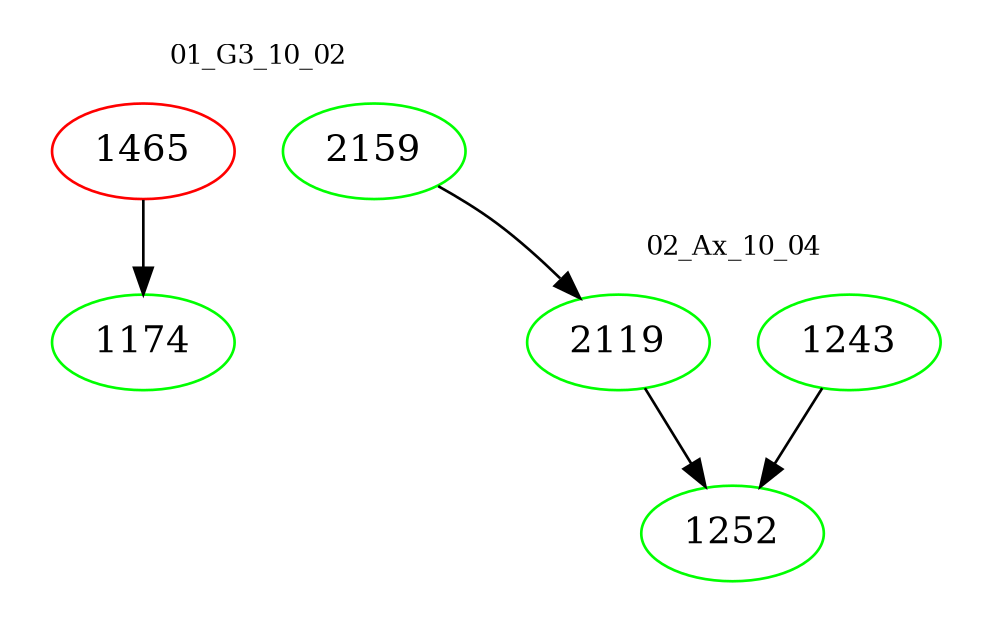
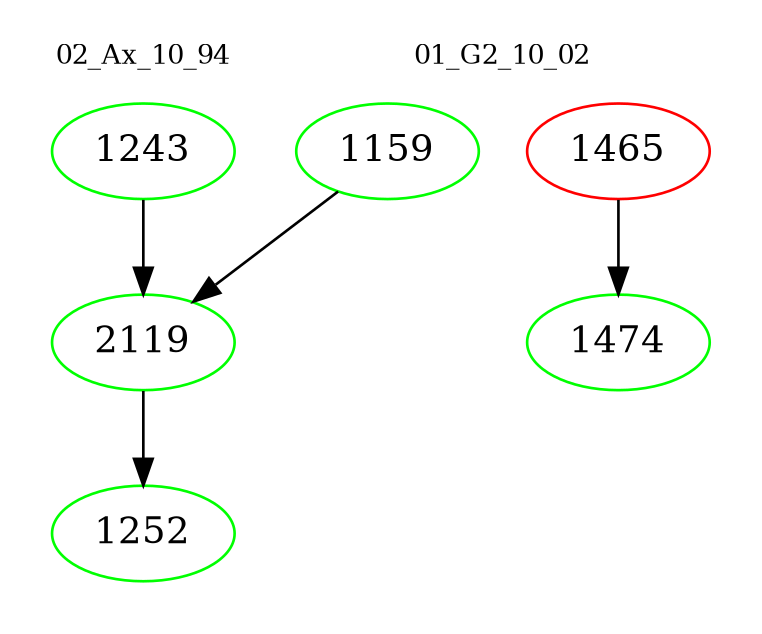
(259, 57) -> (503, 57)
(374, 151) -> (388, 151)
(734, 248) -> (143, 57)
(143, 342) -> (618, 342)
(799, 426) -> (143, 234)
